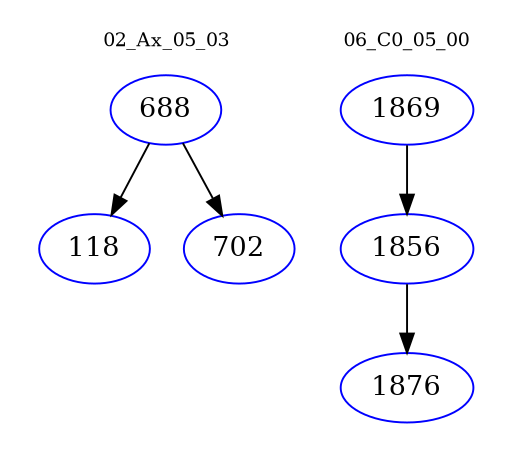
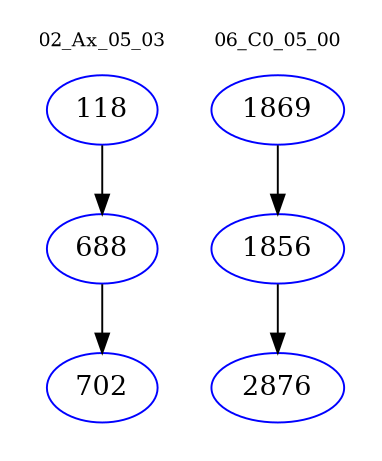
(135, 170) -> (102, 170)
(407, 388) -> (278, 388)
